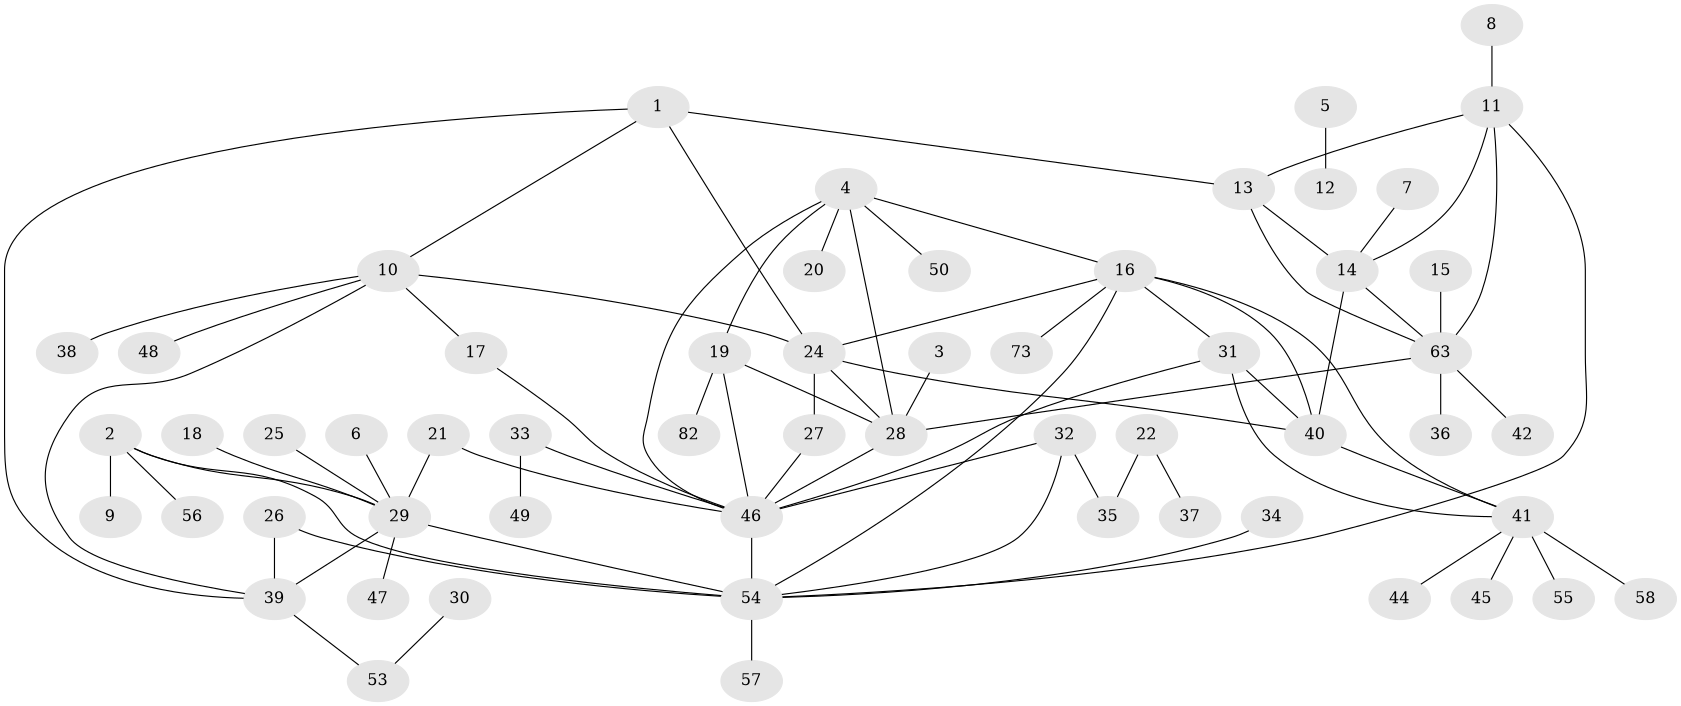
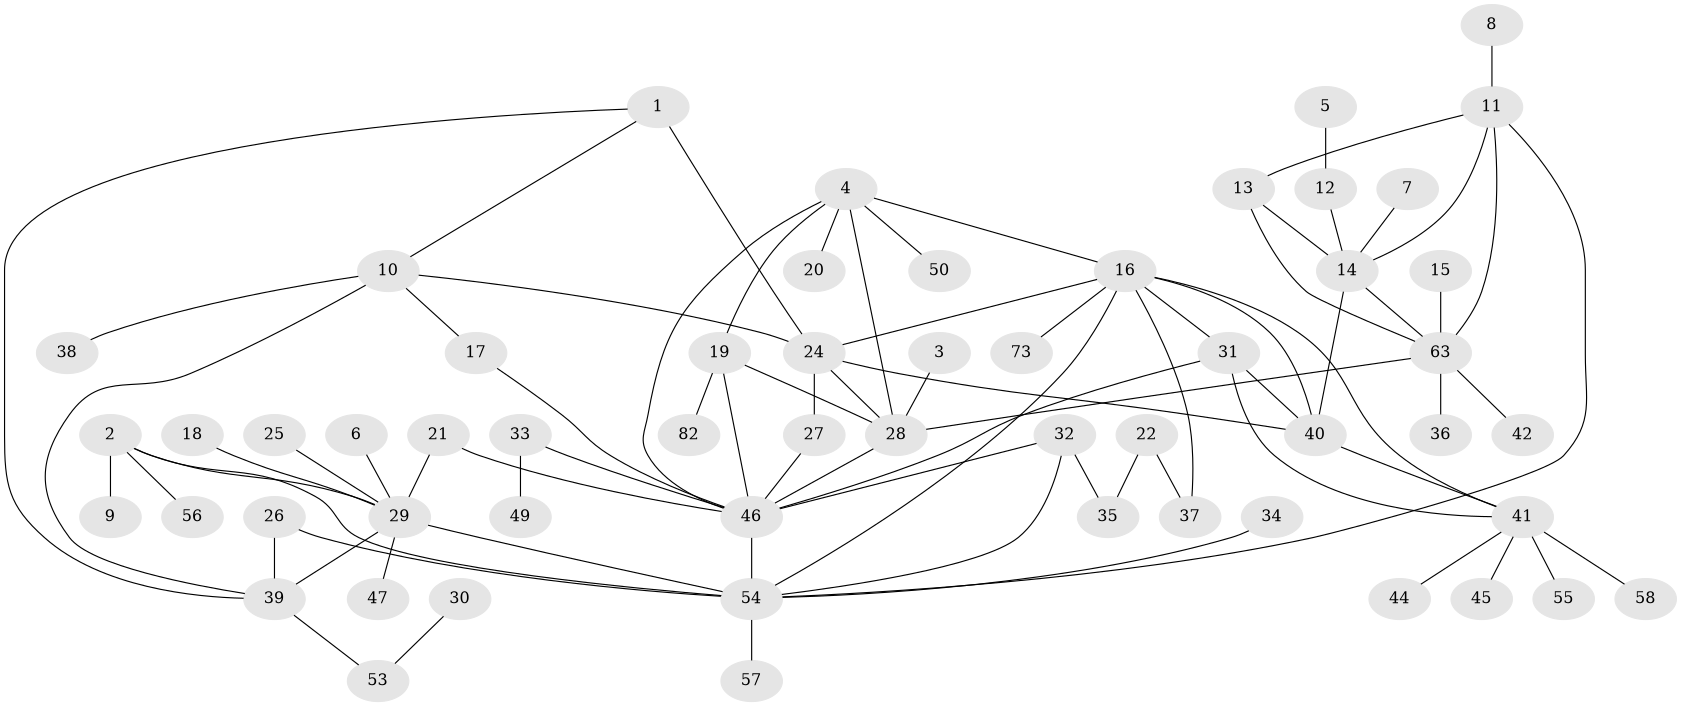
(951, 148) -> none
none -> (1337, 230)
(149, 353) -> none
none -> (1179, 384)
